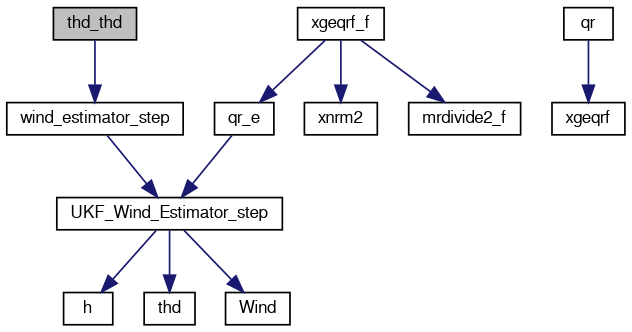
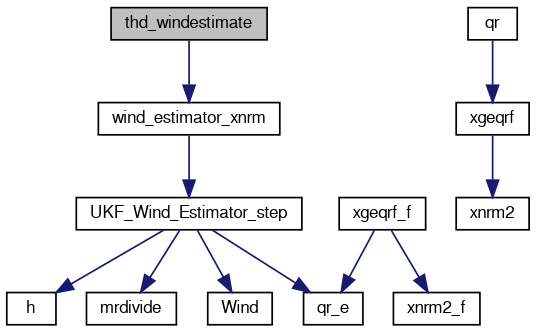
(95, 24) -> (189, 24)
(341, 63) -> (493, 158)
(95, 119) -> (189, 119)
(465, 119) -> (437, 309)
(212, 160) -> (254, 257)
(170, 309) -> (131, 309)
